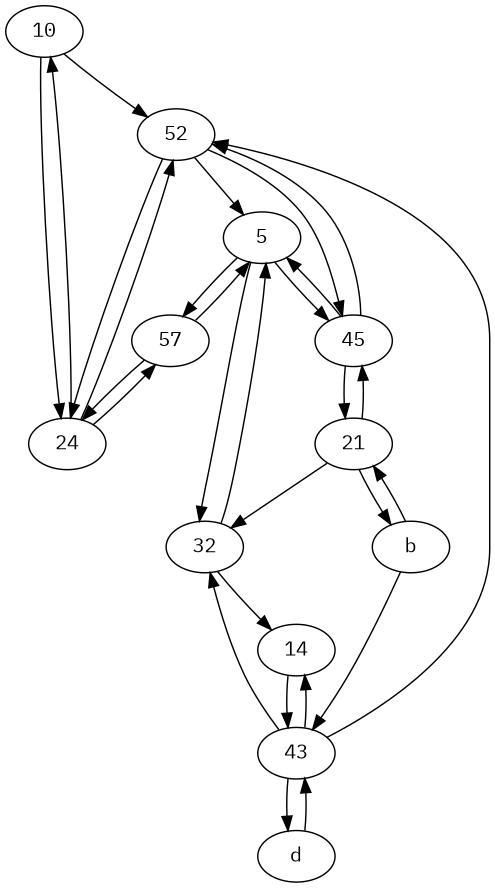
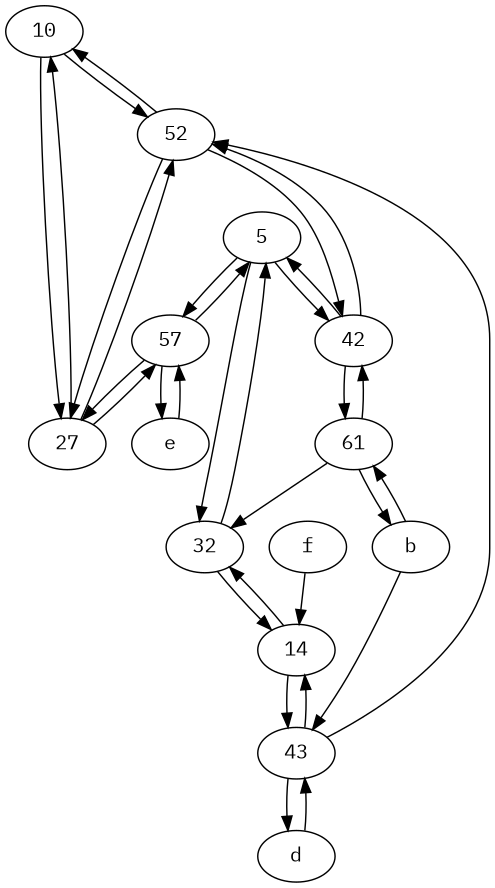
(214, 181) -> (121, 84)
(354, 341) -> (354, 341)
(67, 444) -> (67, 444)
none -> (170, 444)
(354, 444) -> (354, 444)
none -> (308, 547)
(239, 662) -> (262, 601)
